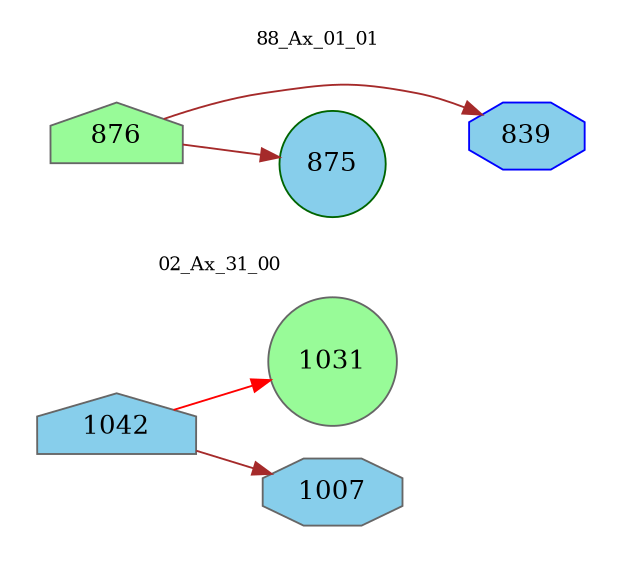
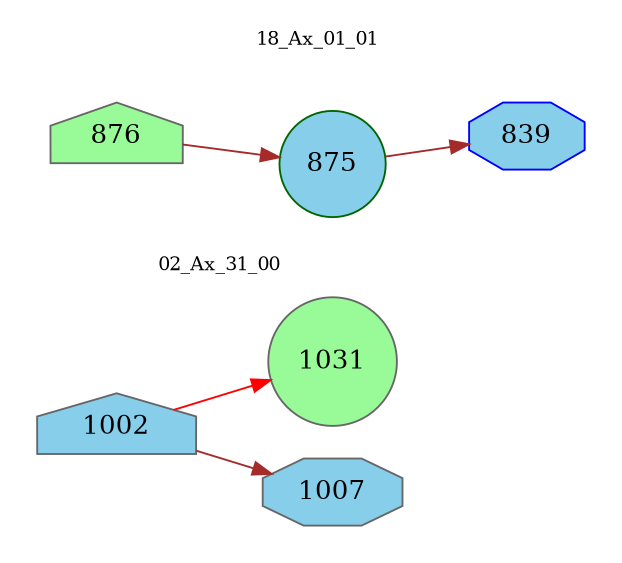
(318, 40) -> (318, 40)
(314, 87) -> (418, 152)
(117, 427) -> (117, 427)
